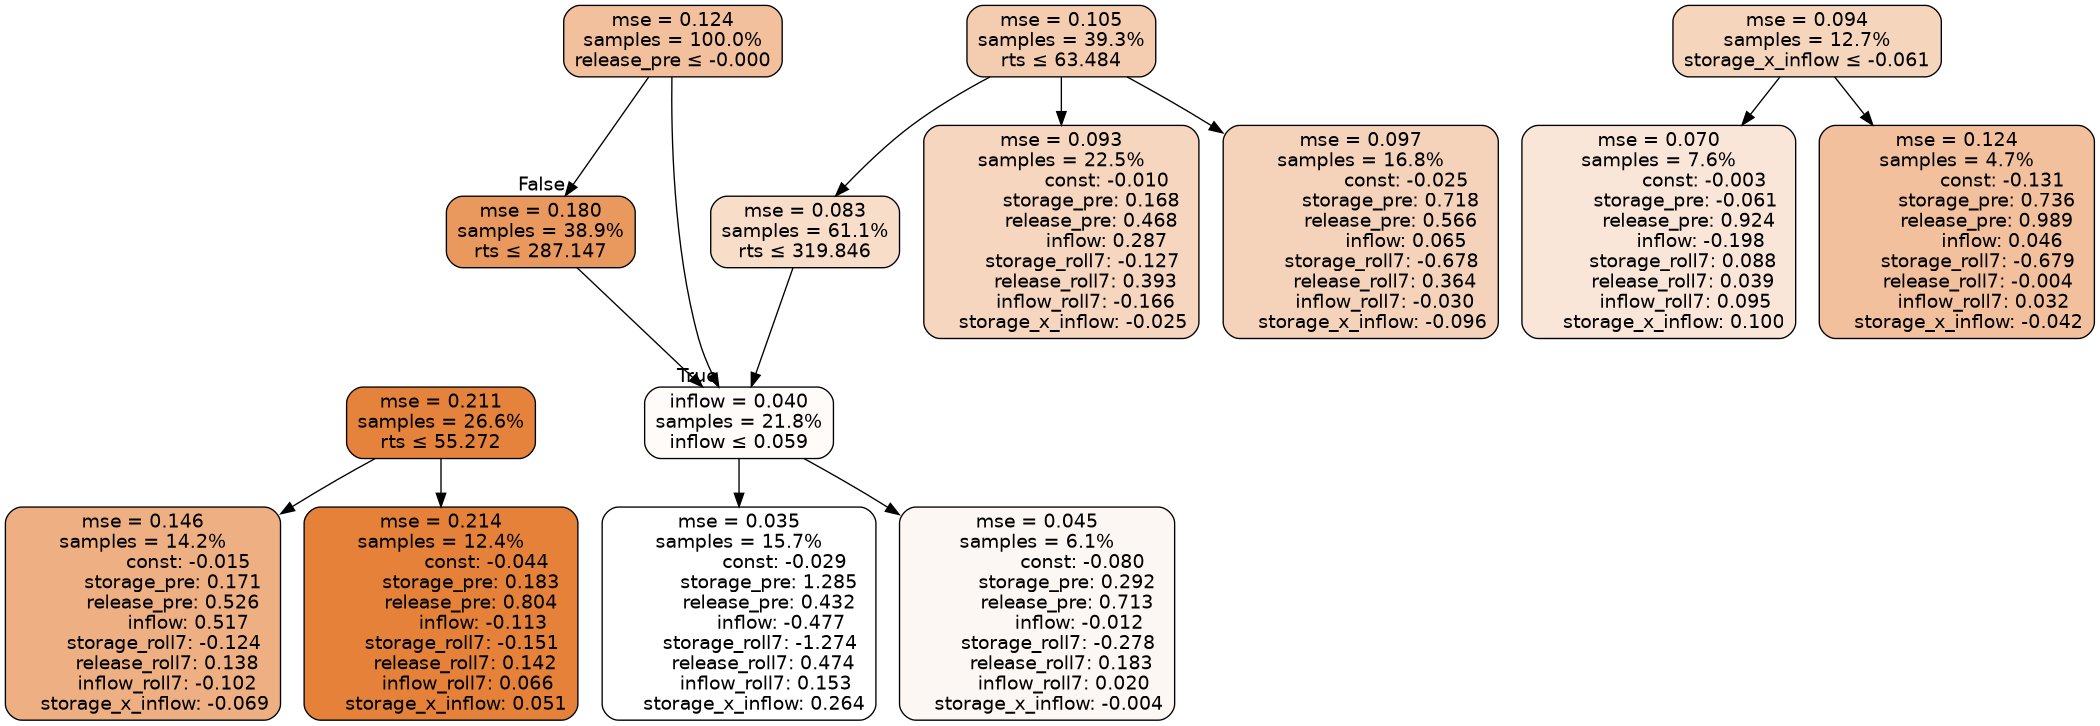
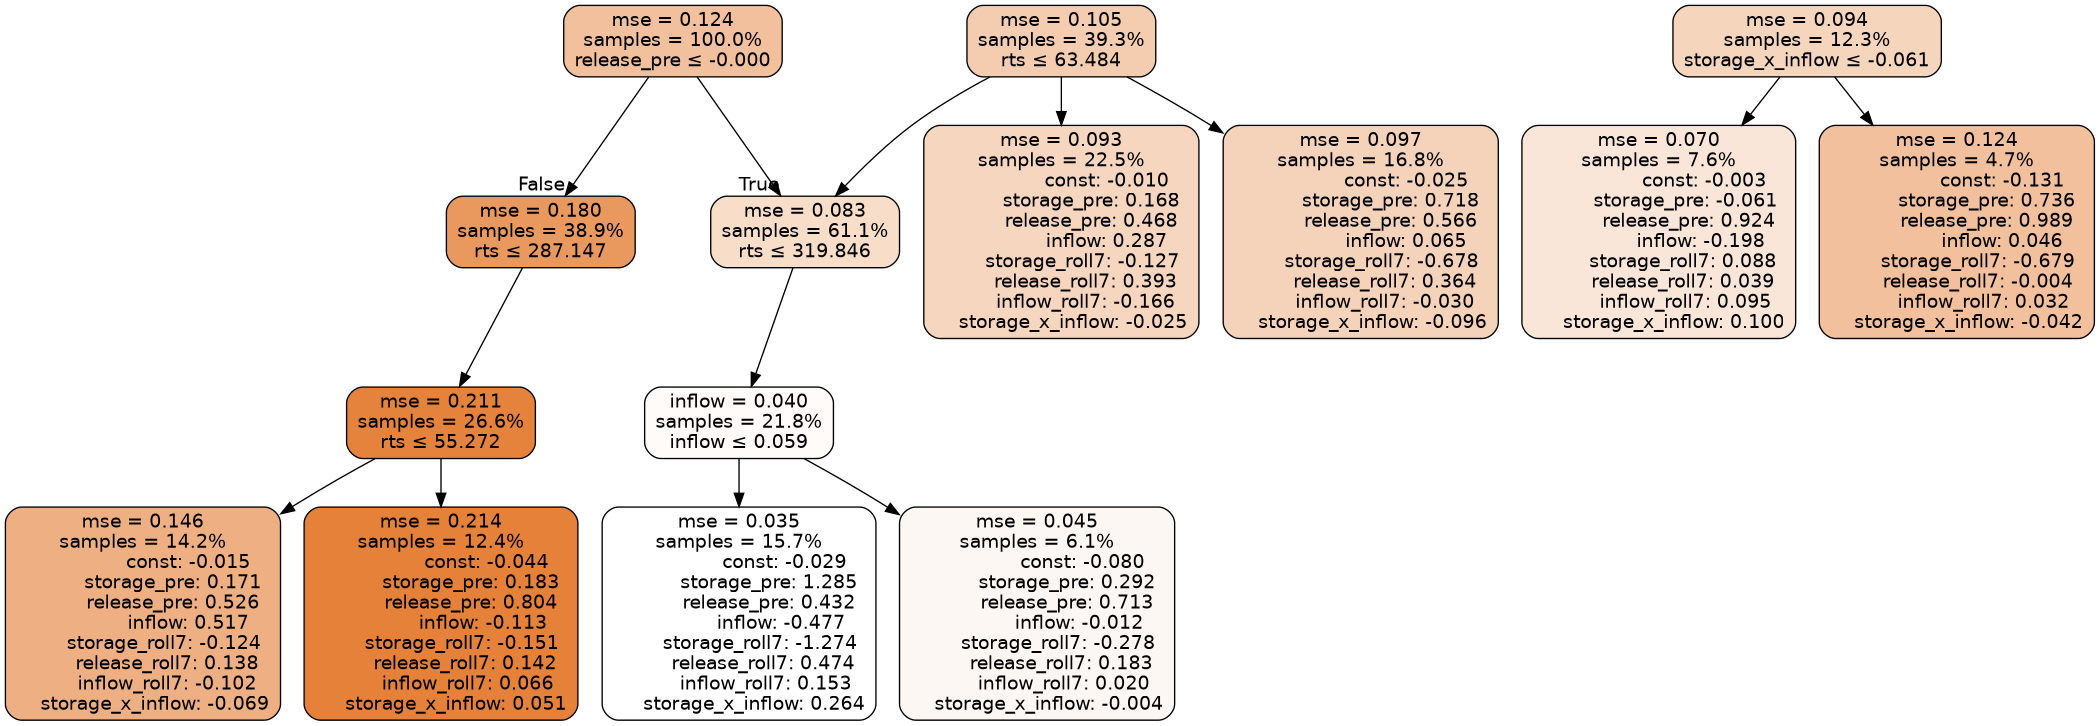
(1807, 41) -> (1807, 41)
(679, 228) -> (735, 131)
(635, 323) -> (494, 321)
